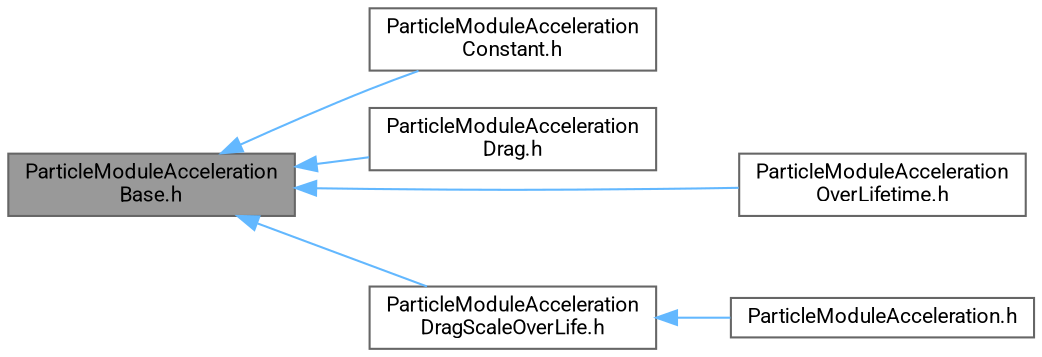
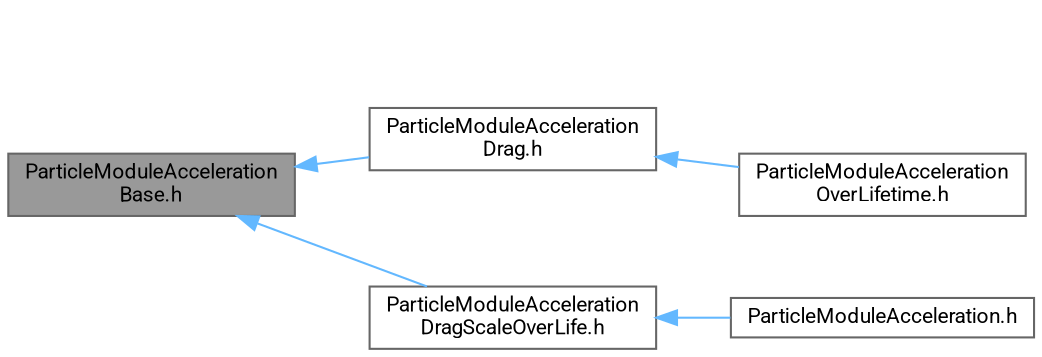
(513, 39) -> none
(527, 190) -> (708, 163)
